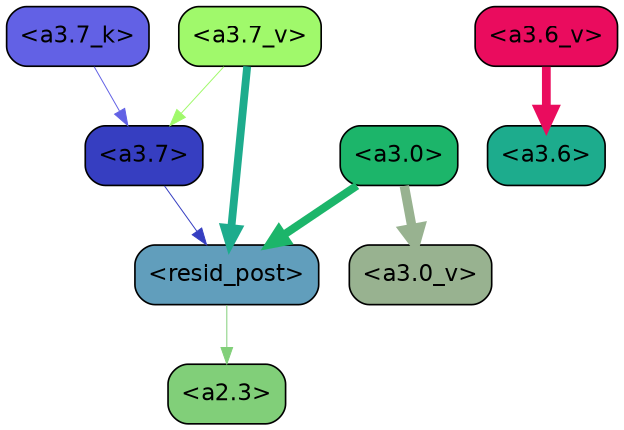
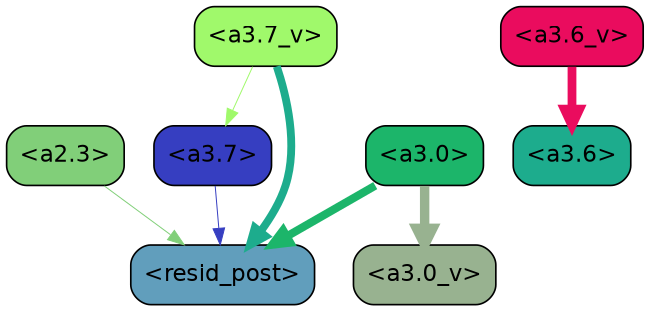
(78, 36) -> none
(227, 326) -> (137, 210)
